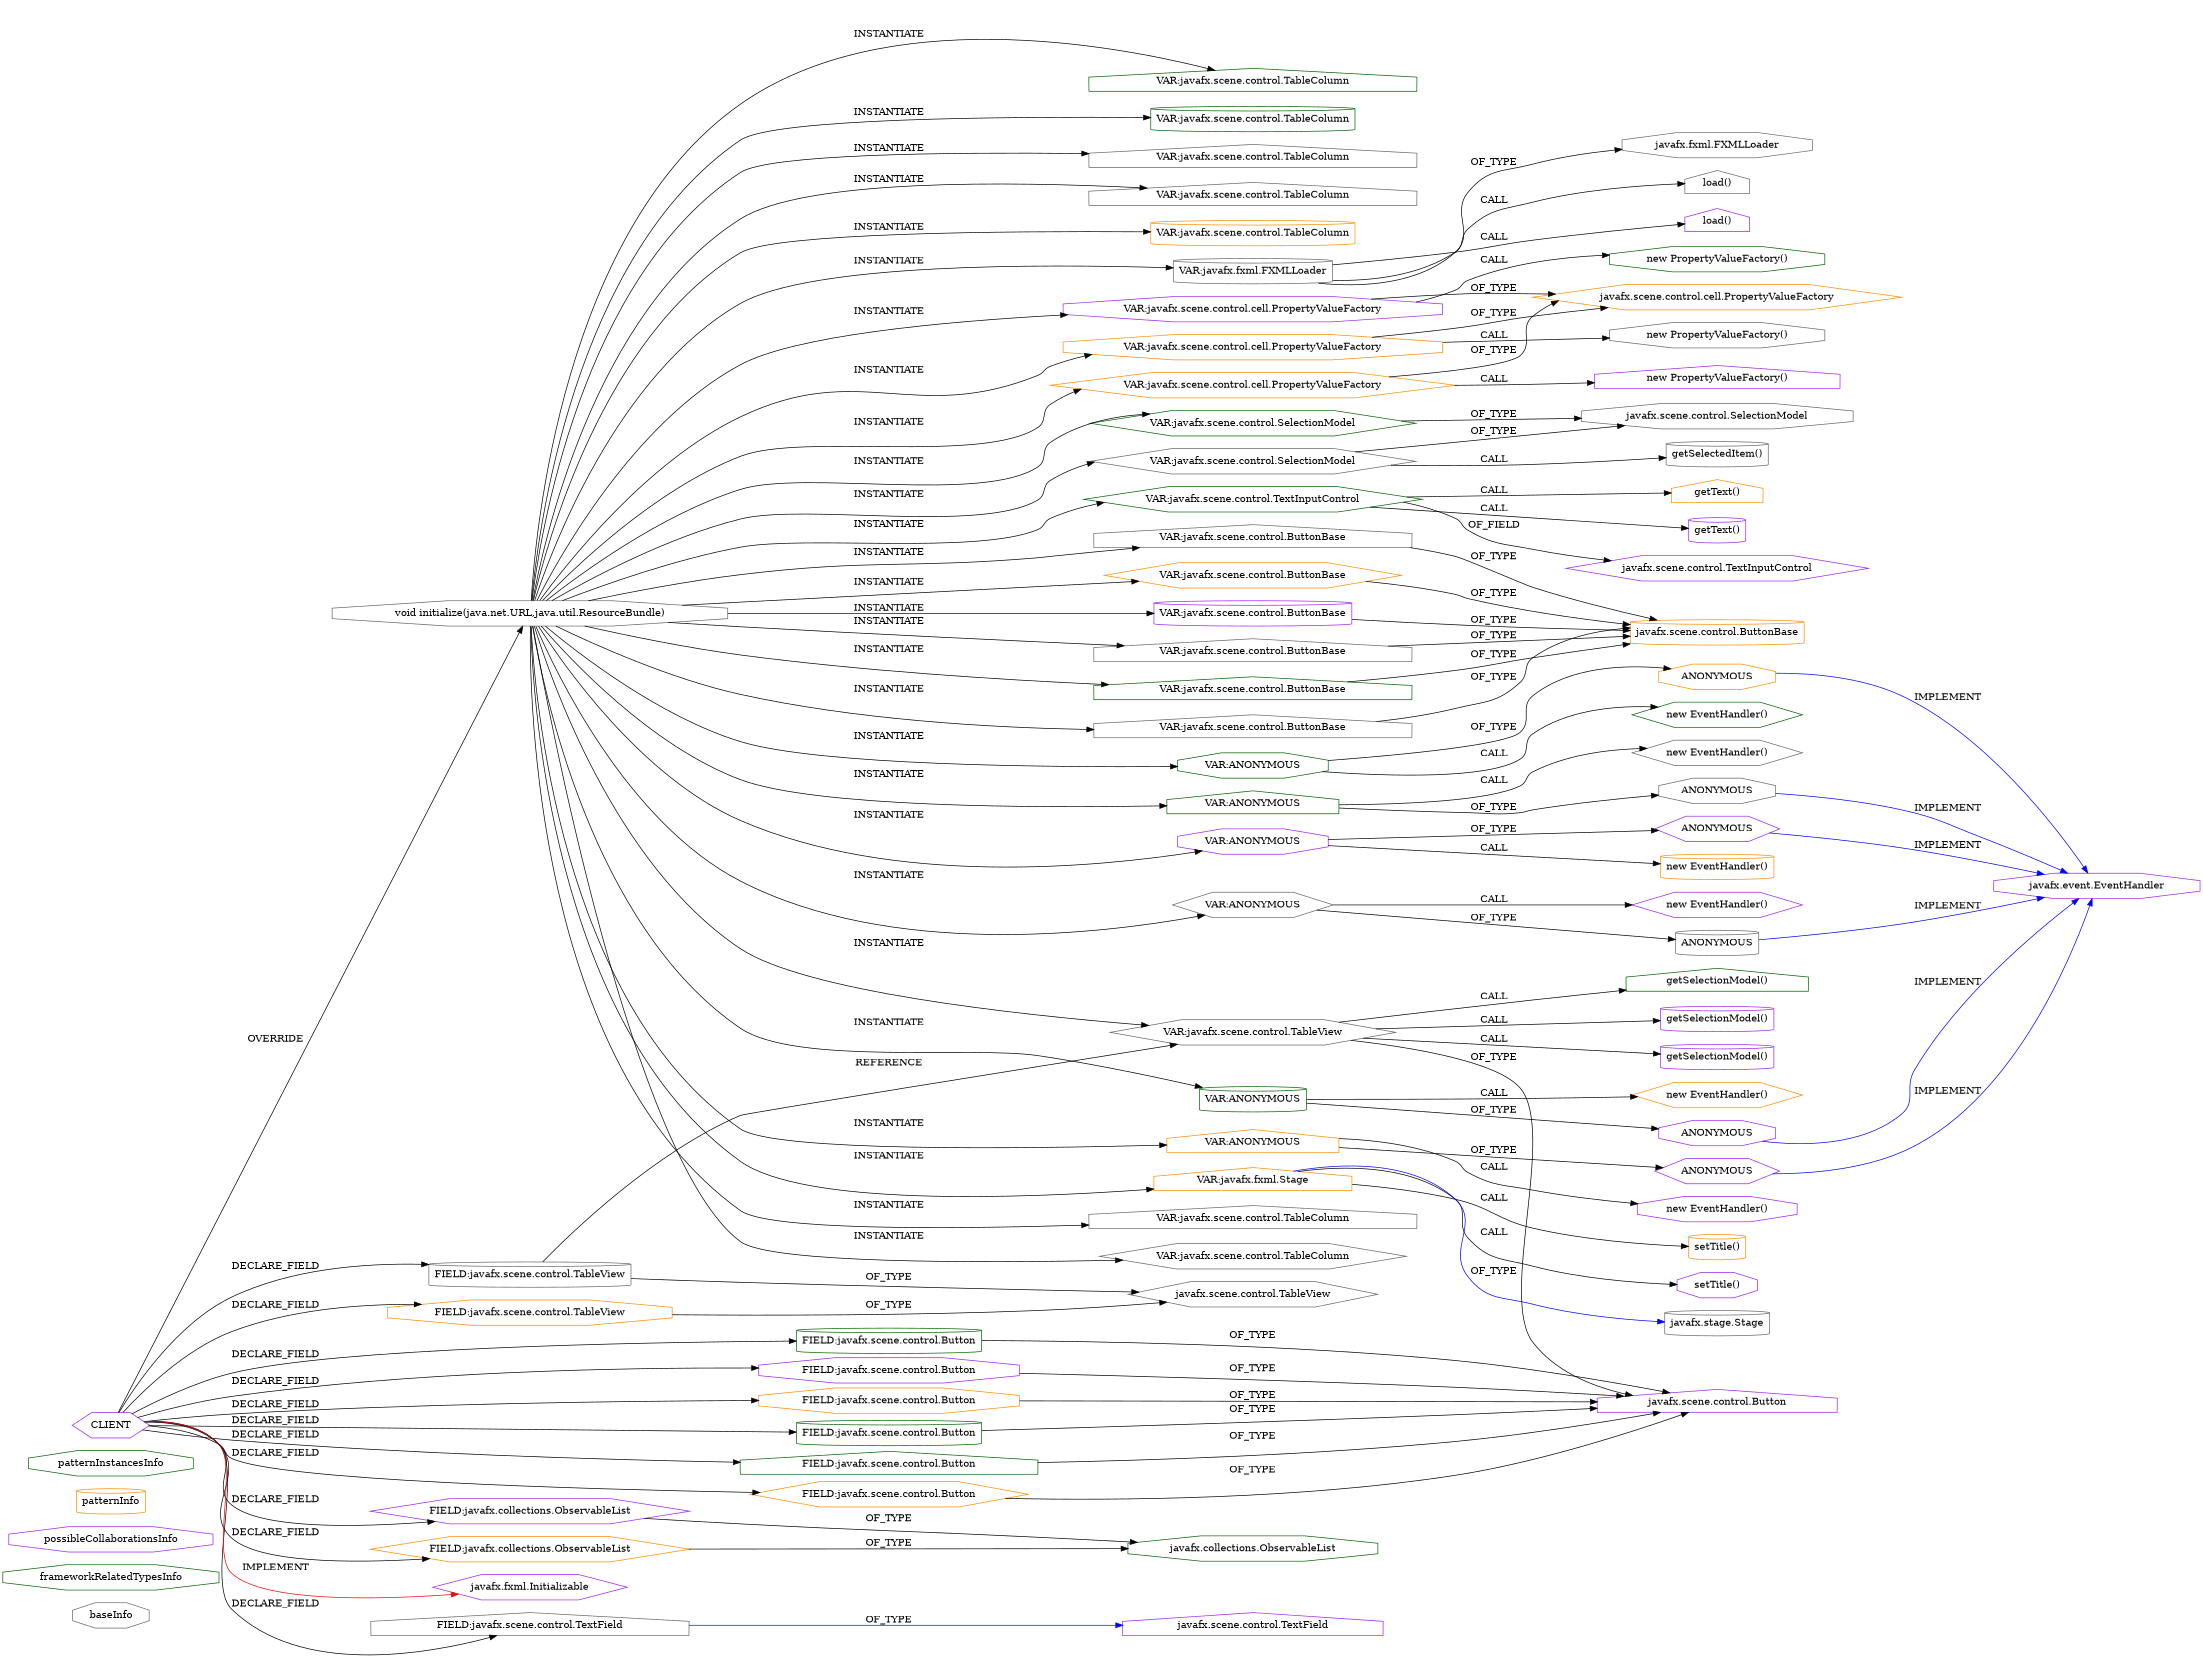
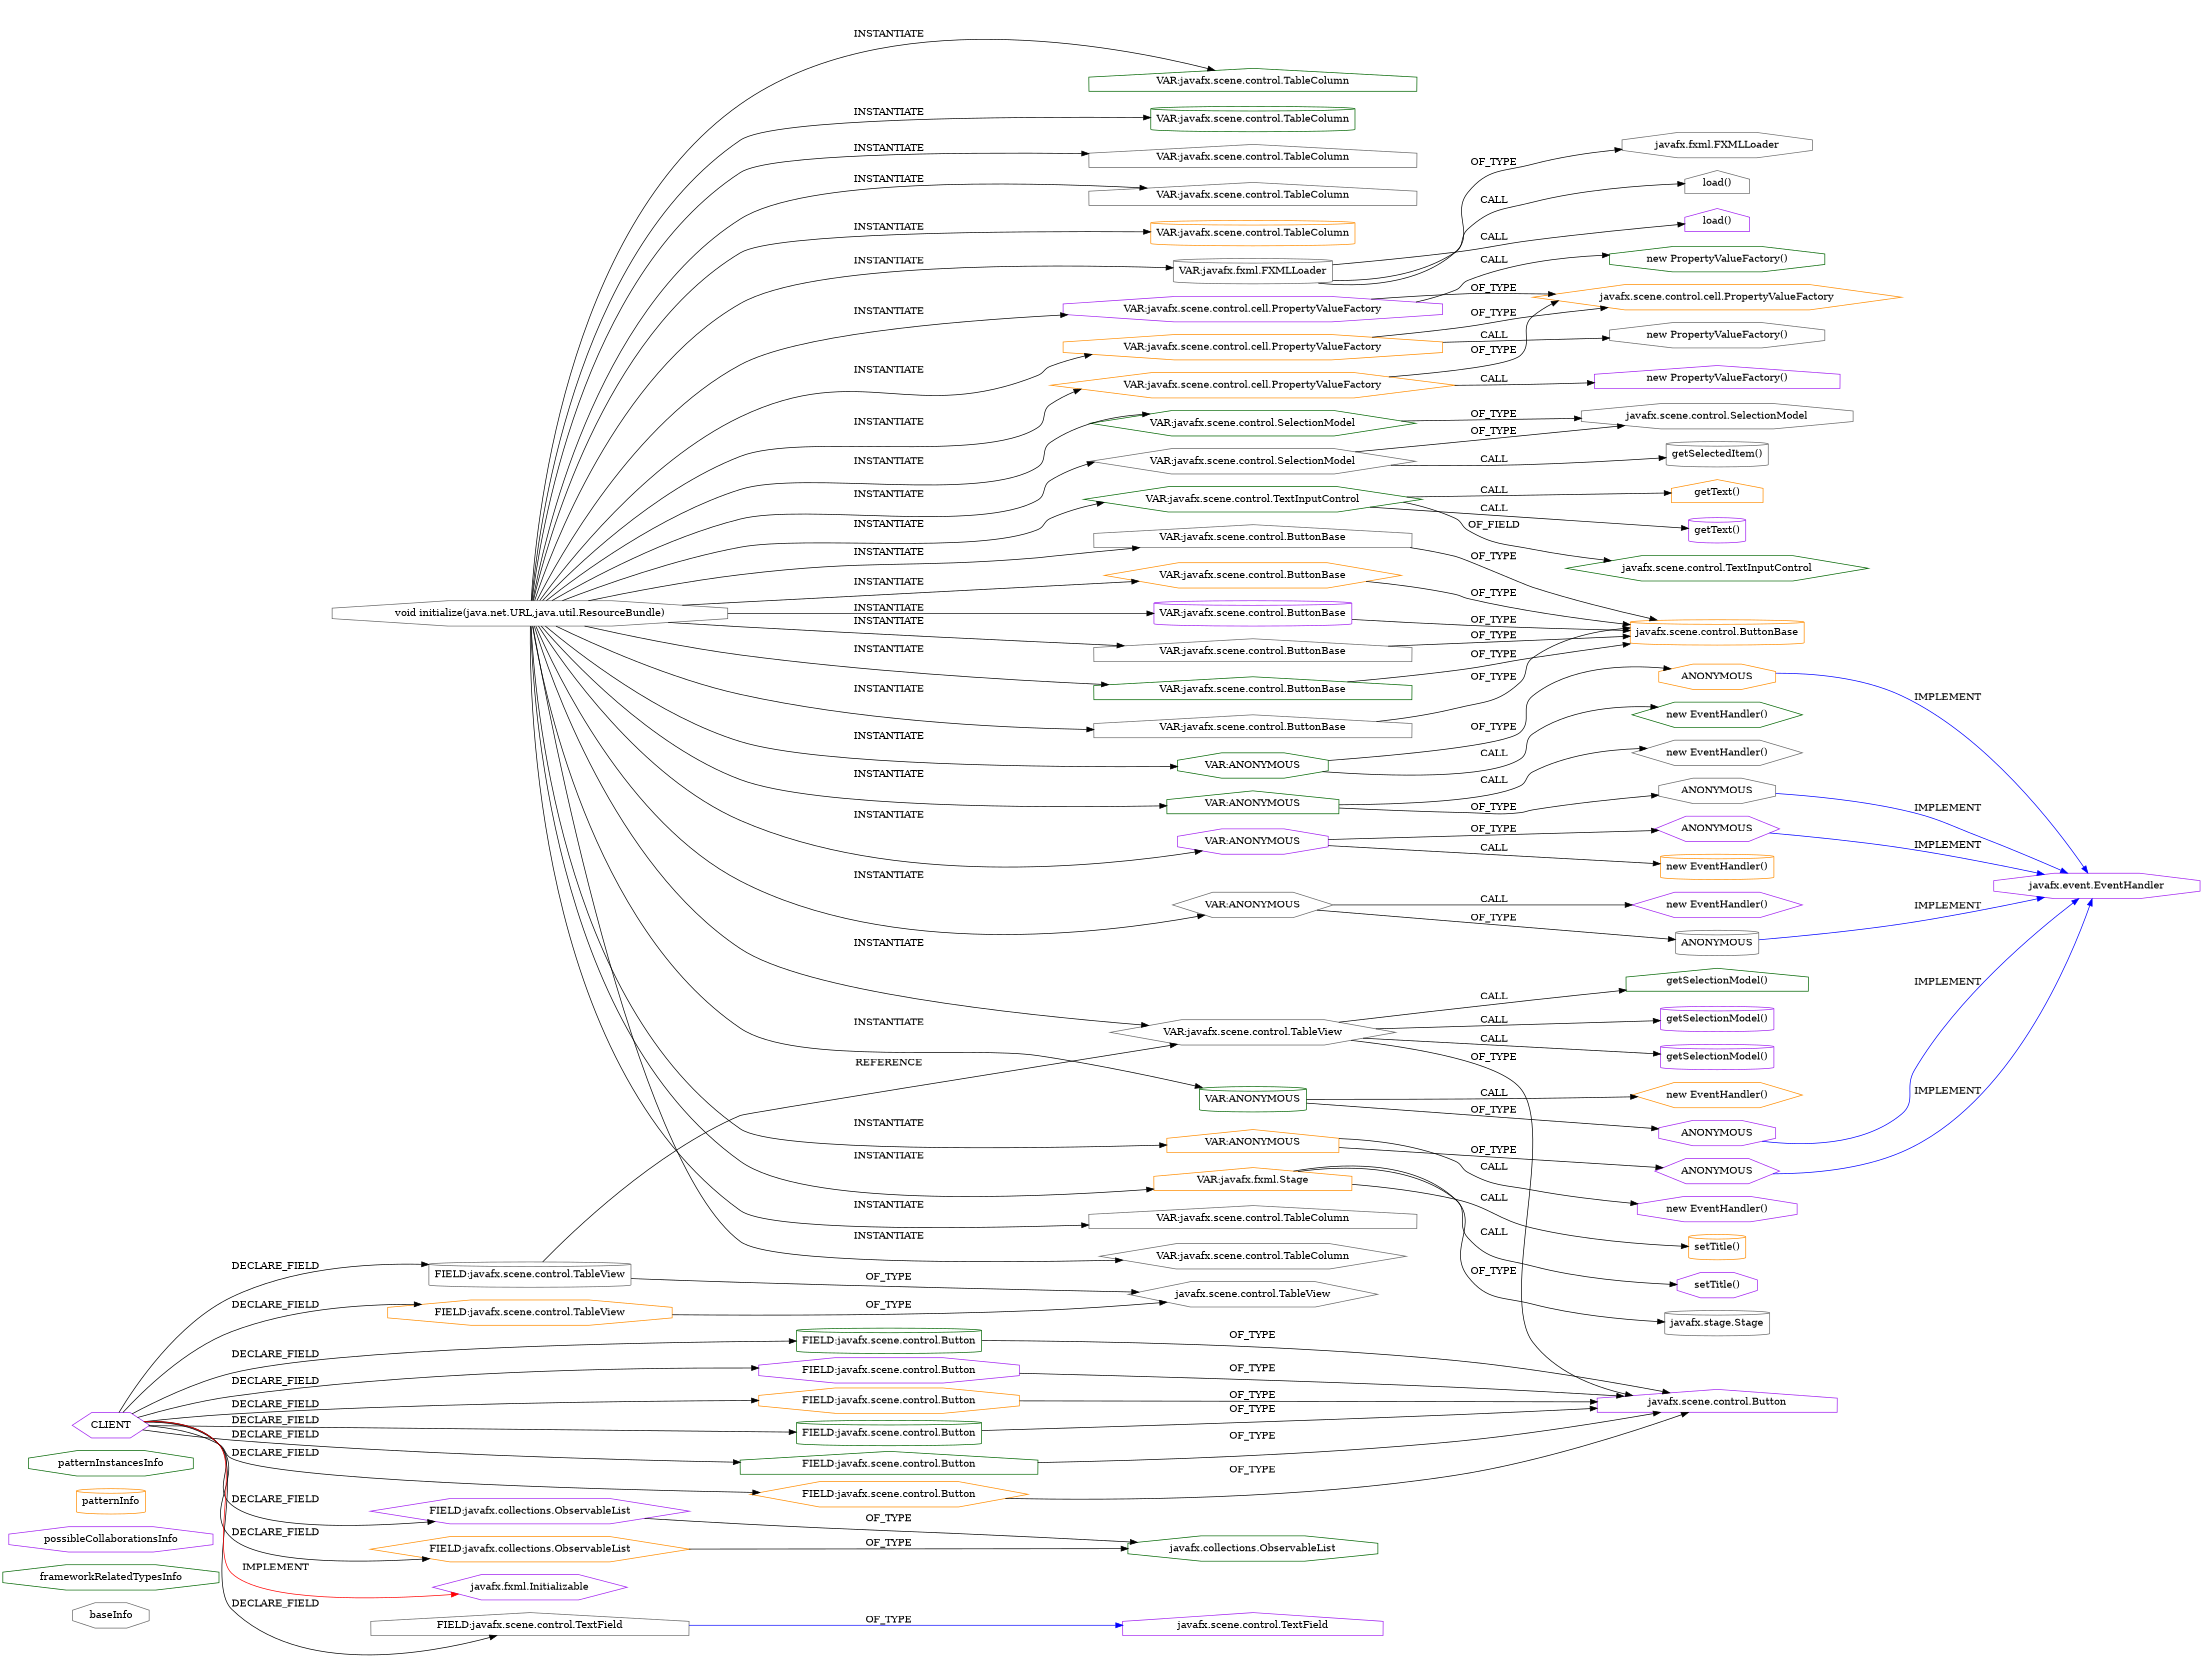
(1717, 568) -> (1717, 568)
(319, 1023) -> none
(1461, 1252) -> (1461, 1252)
